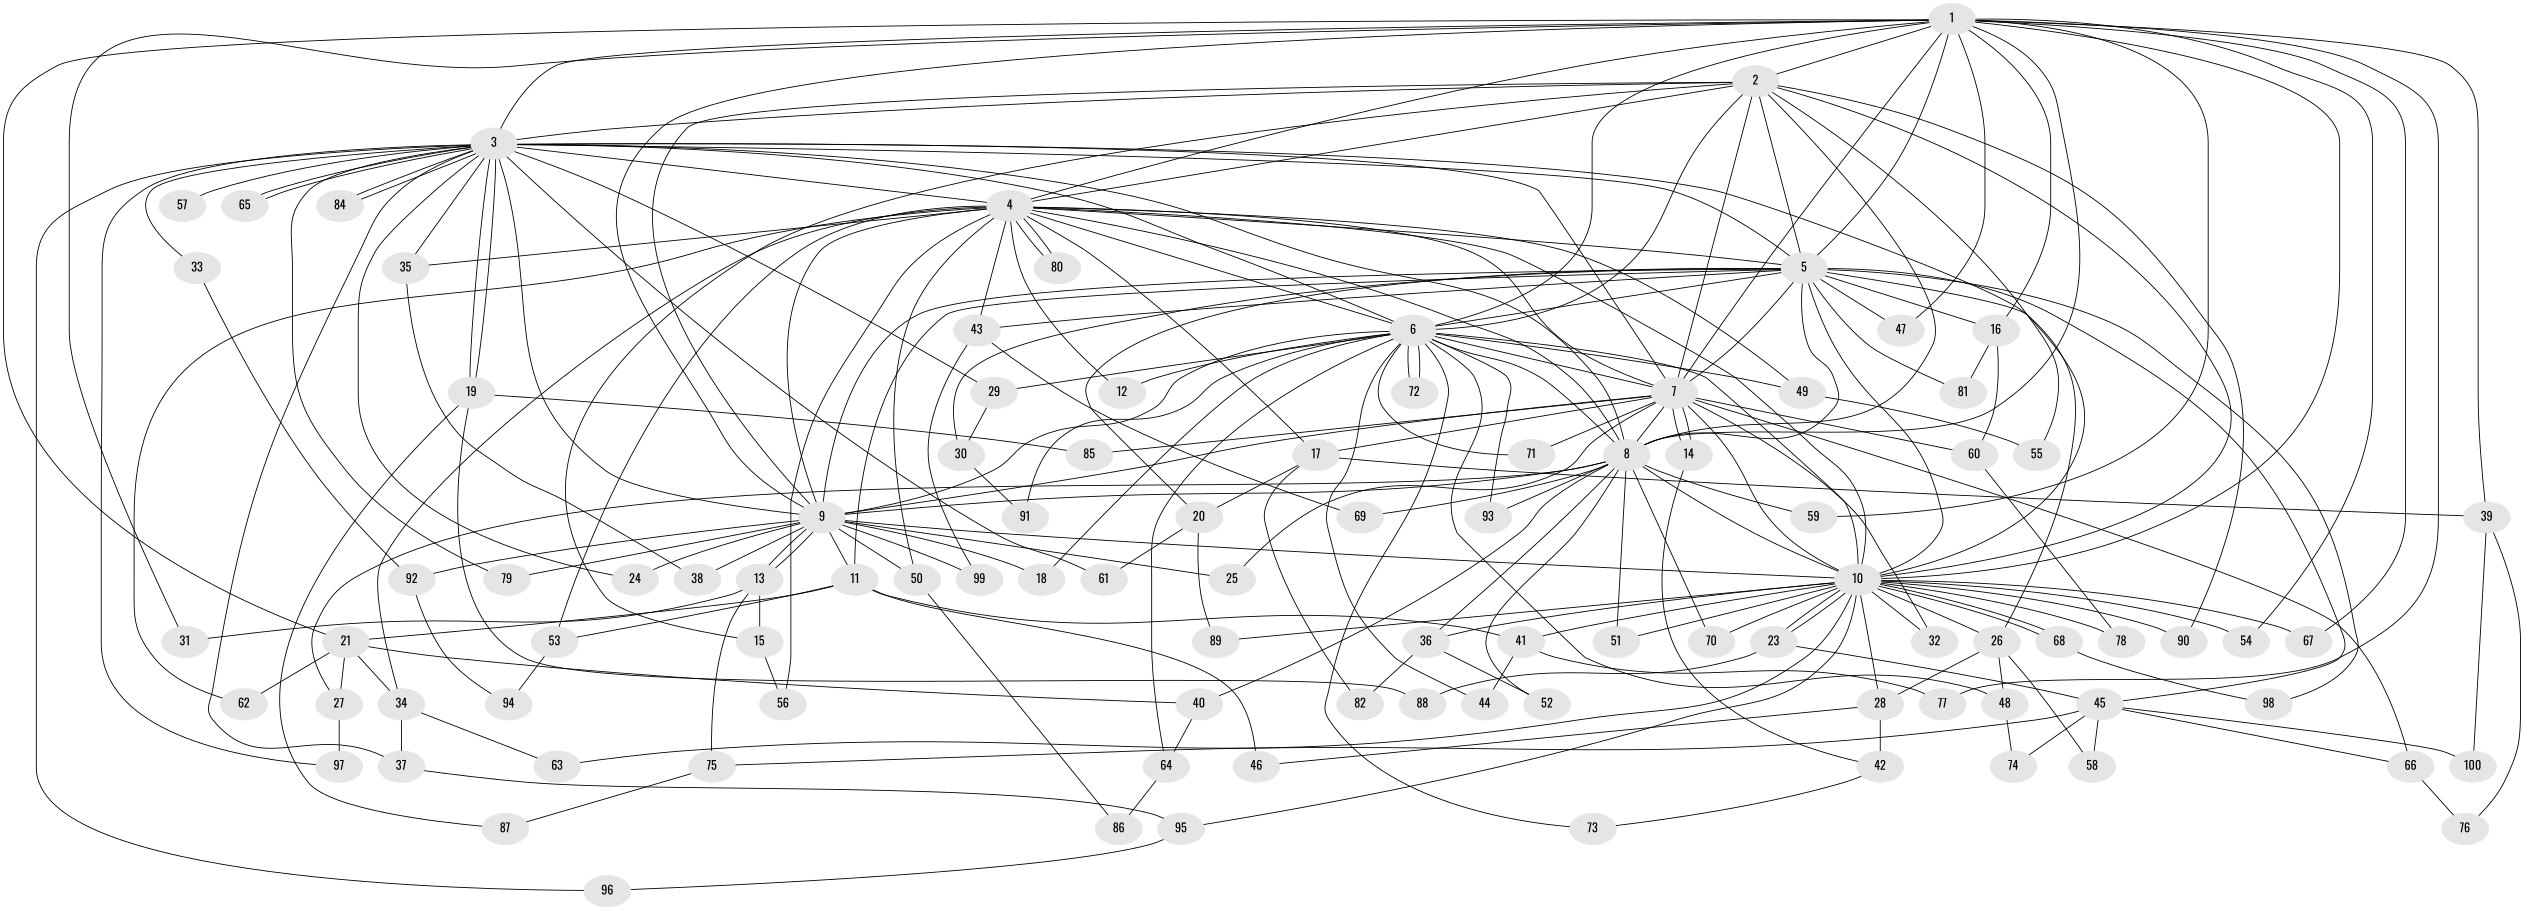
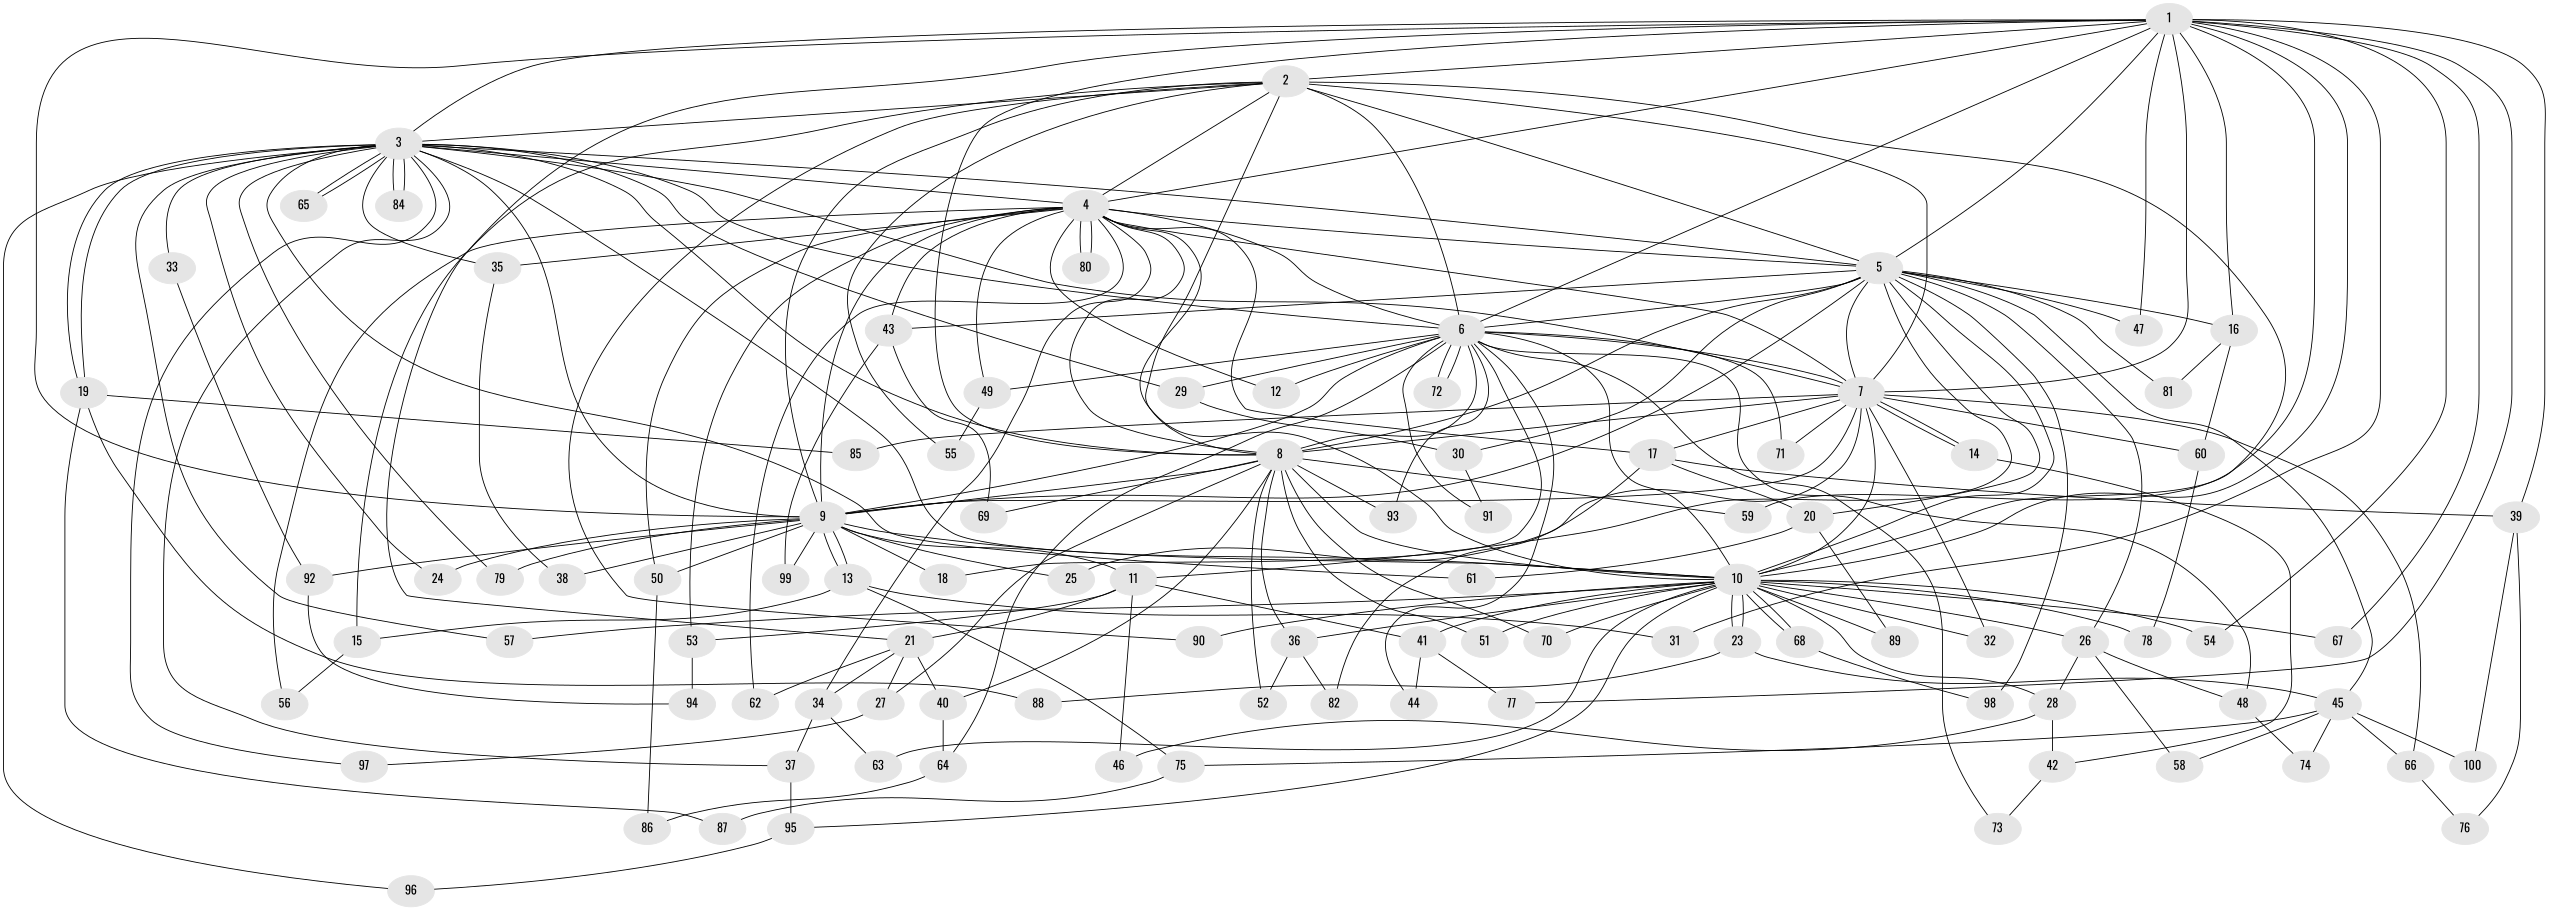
none -> (1123, 608)
